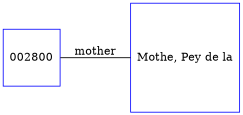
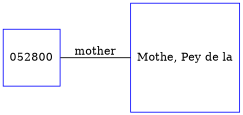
(32, 58) -> (32, 58)
